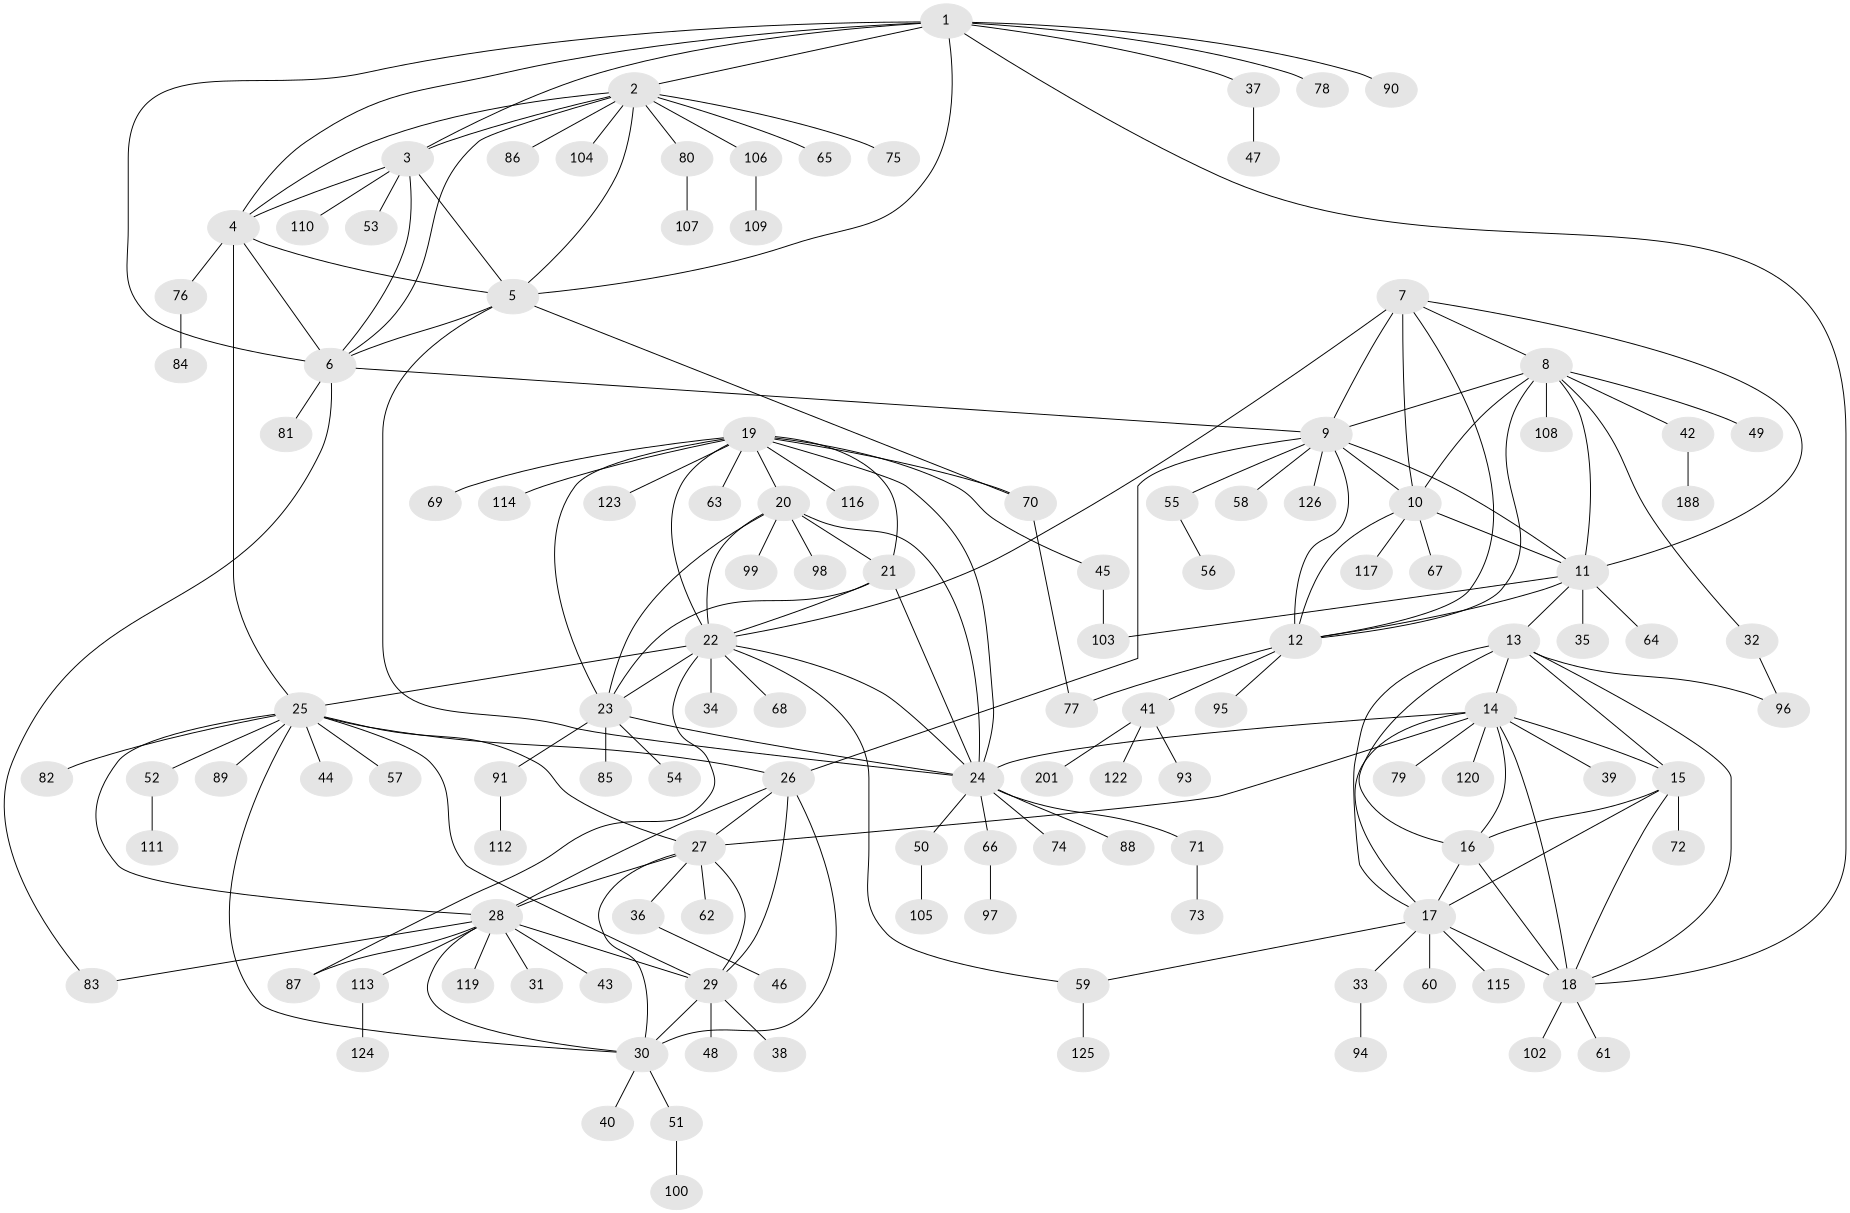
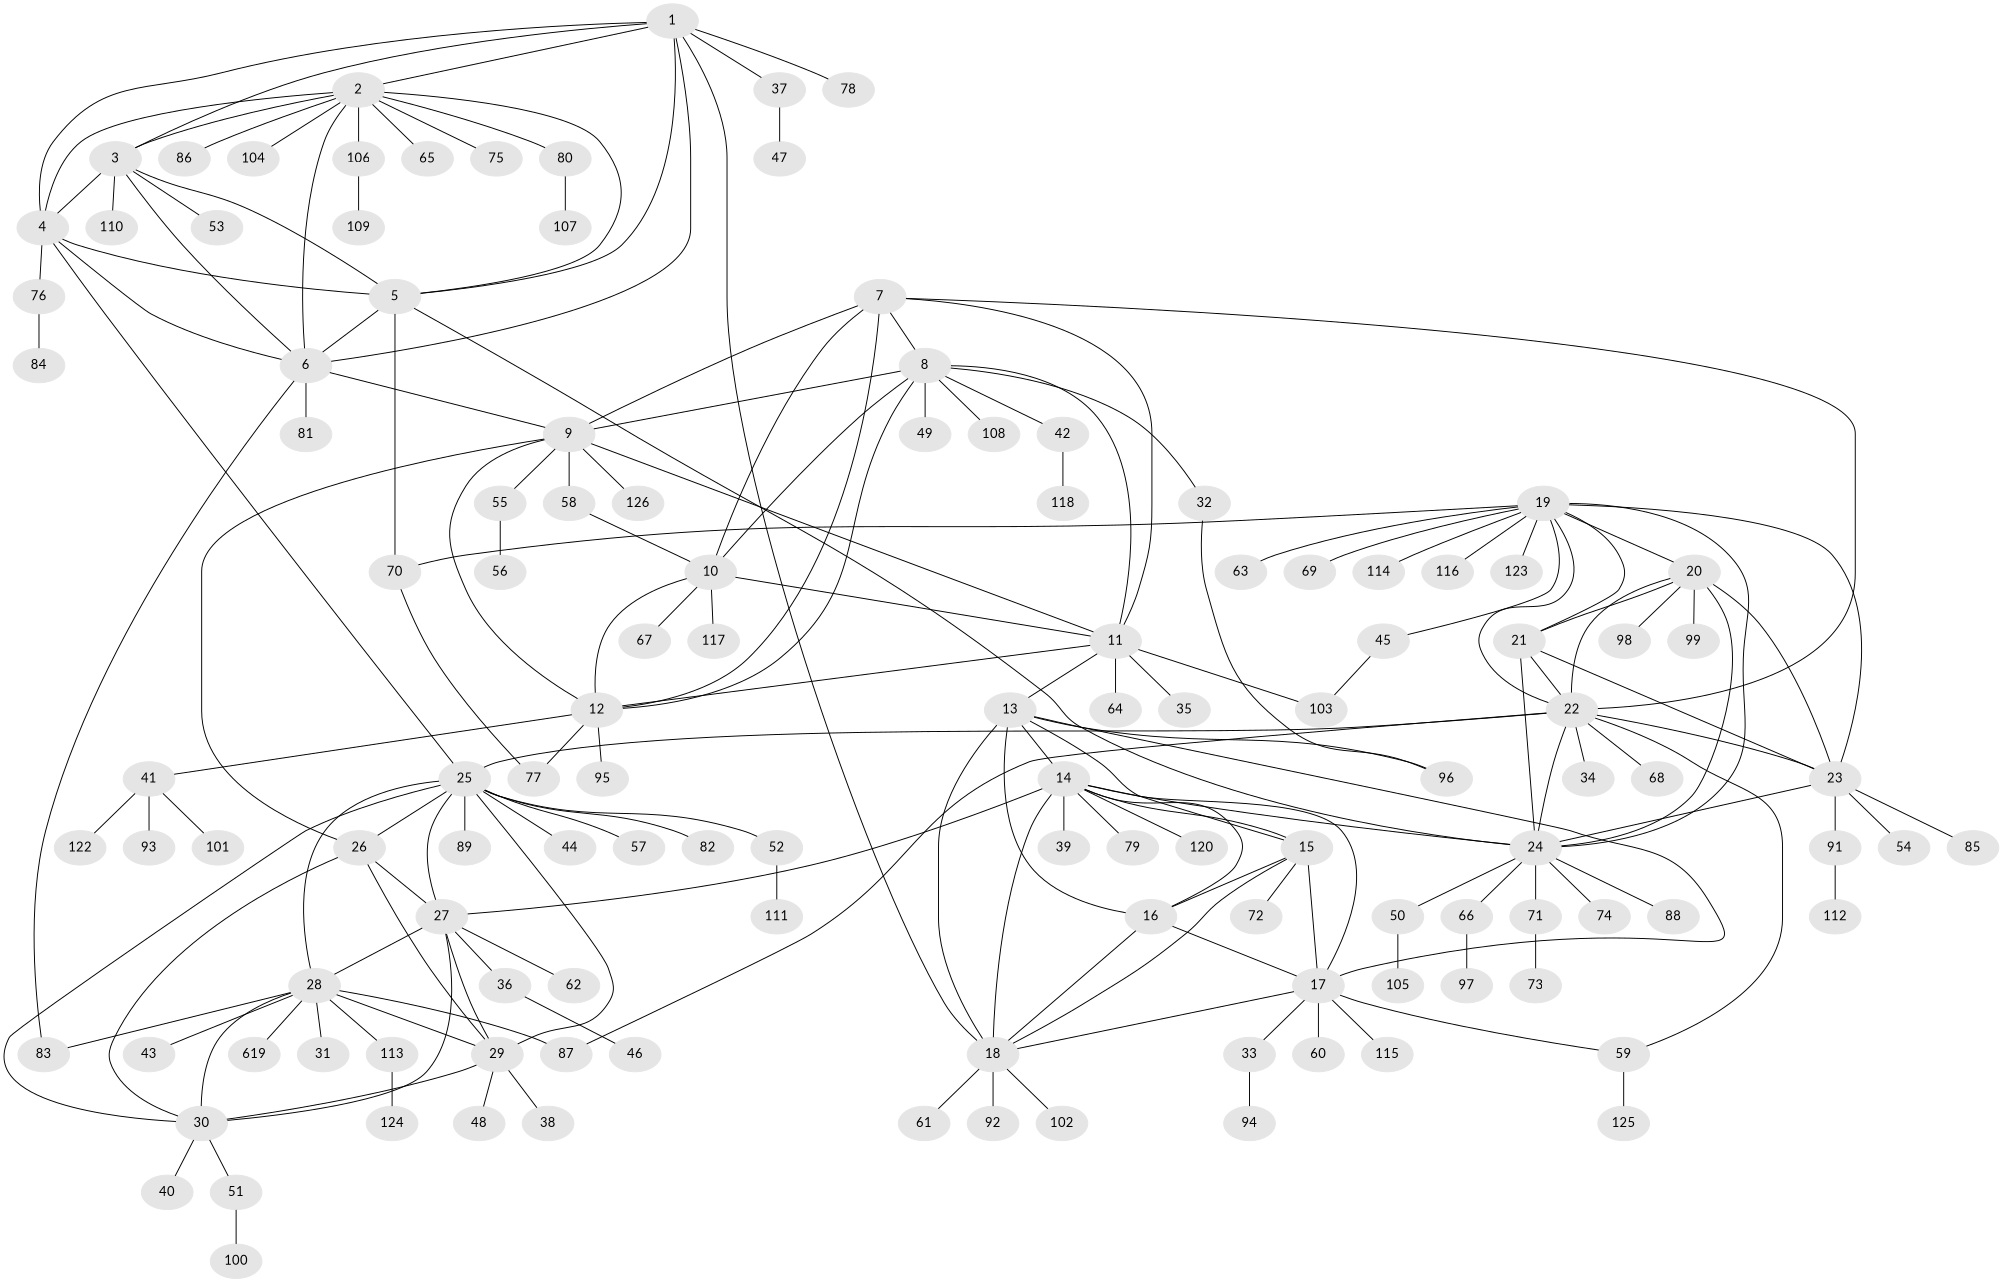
(1391, 90) -> none
(1371, 469) -> (647, 541)
(1688, 503) -> (1063, 503)
(1047, 779) -> (218, 848)
(639, 843) -> none
(468, 986) -> (254, 1055)
none -> (993, 1123)
